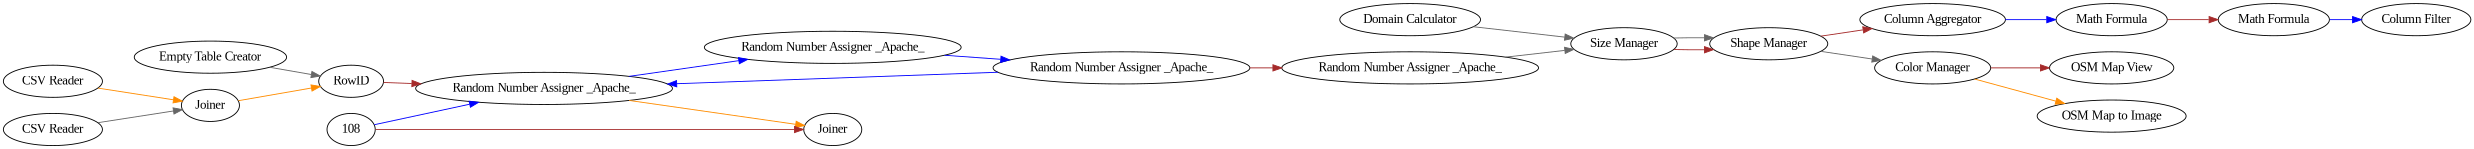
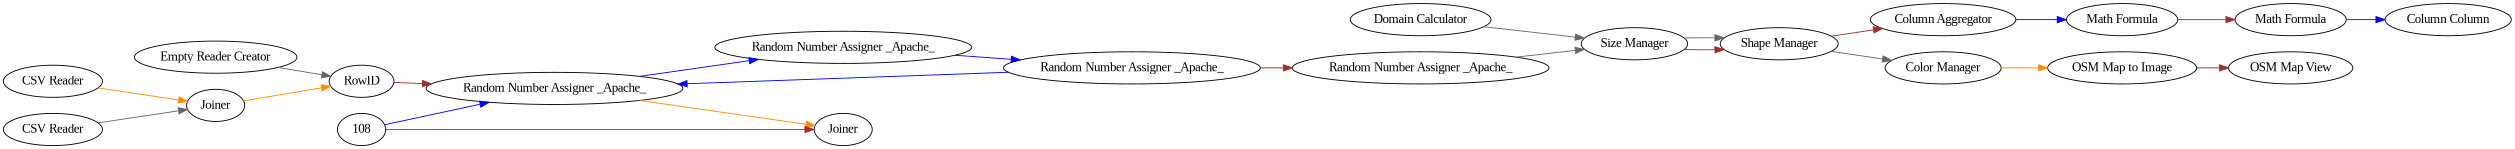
(2416, 20) -> (2448, 20)
(210, 57) -> (216, 57)
(2016, 68) -> (2208, 68)
